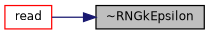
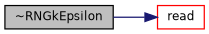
(68, 17) -> (129, 17)
